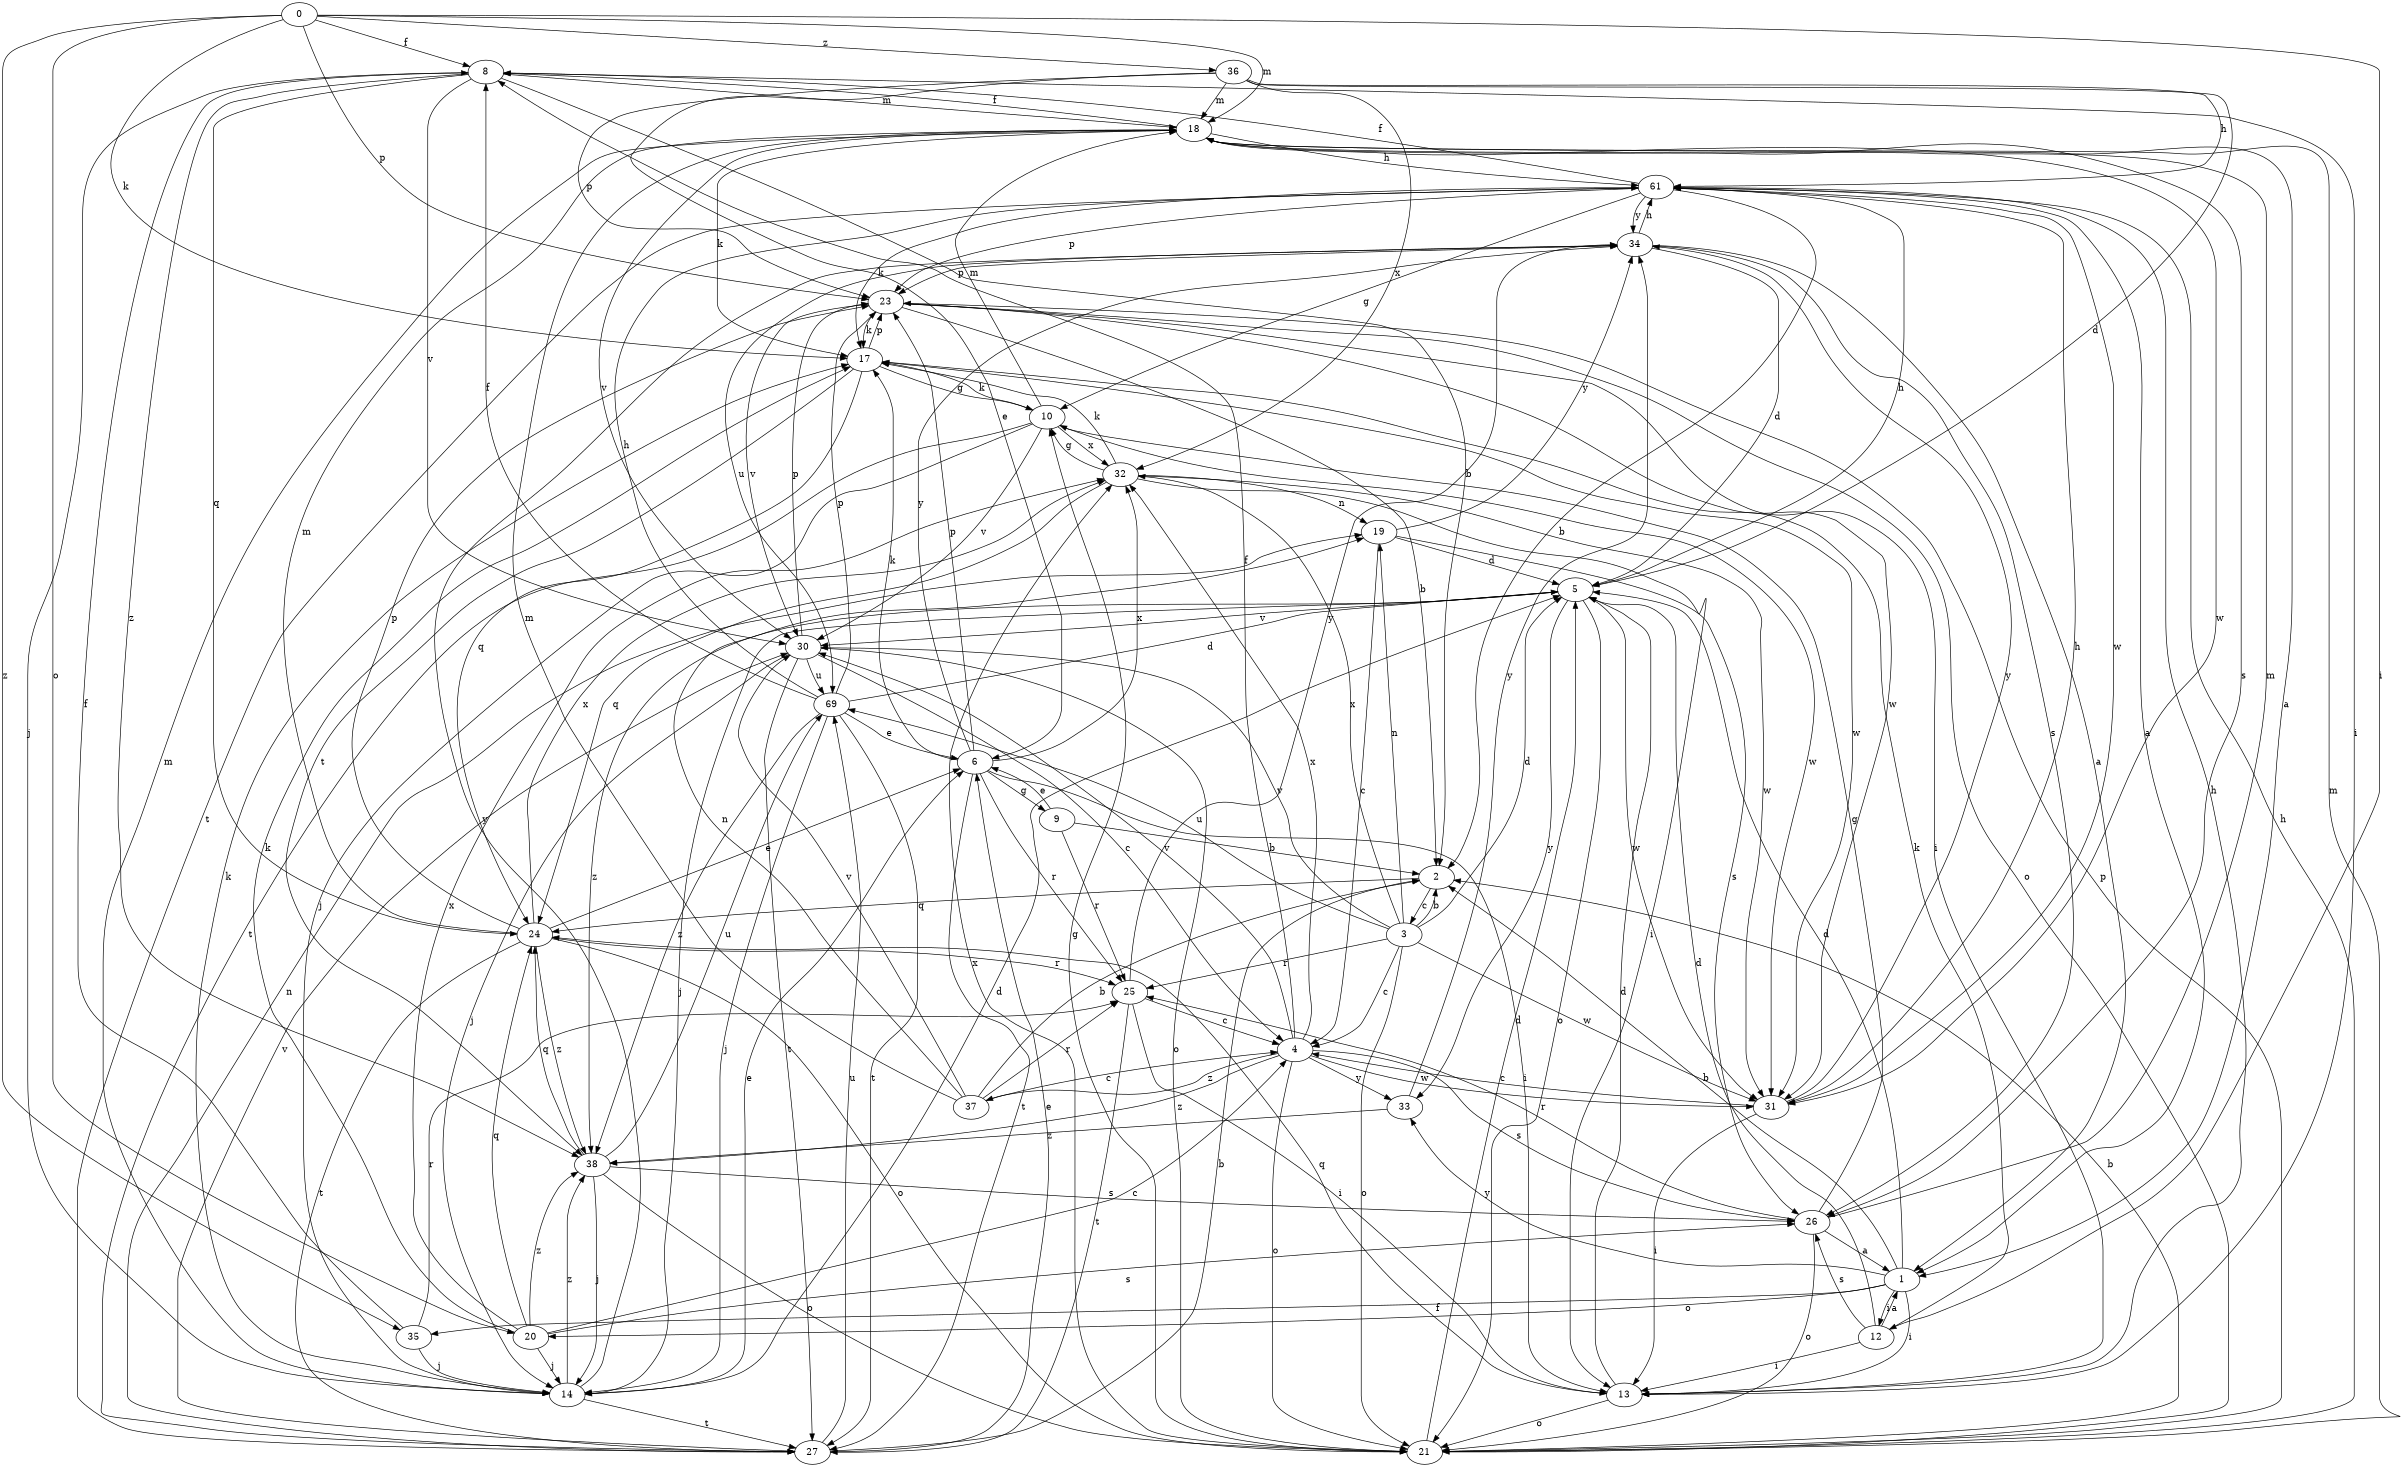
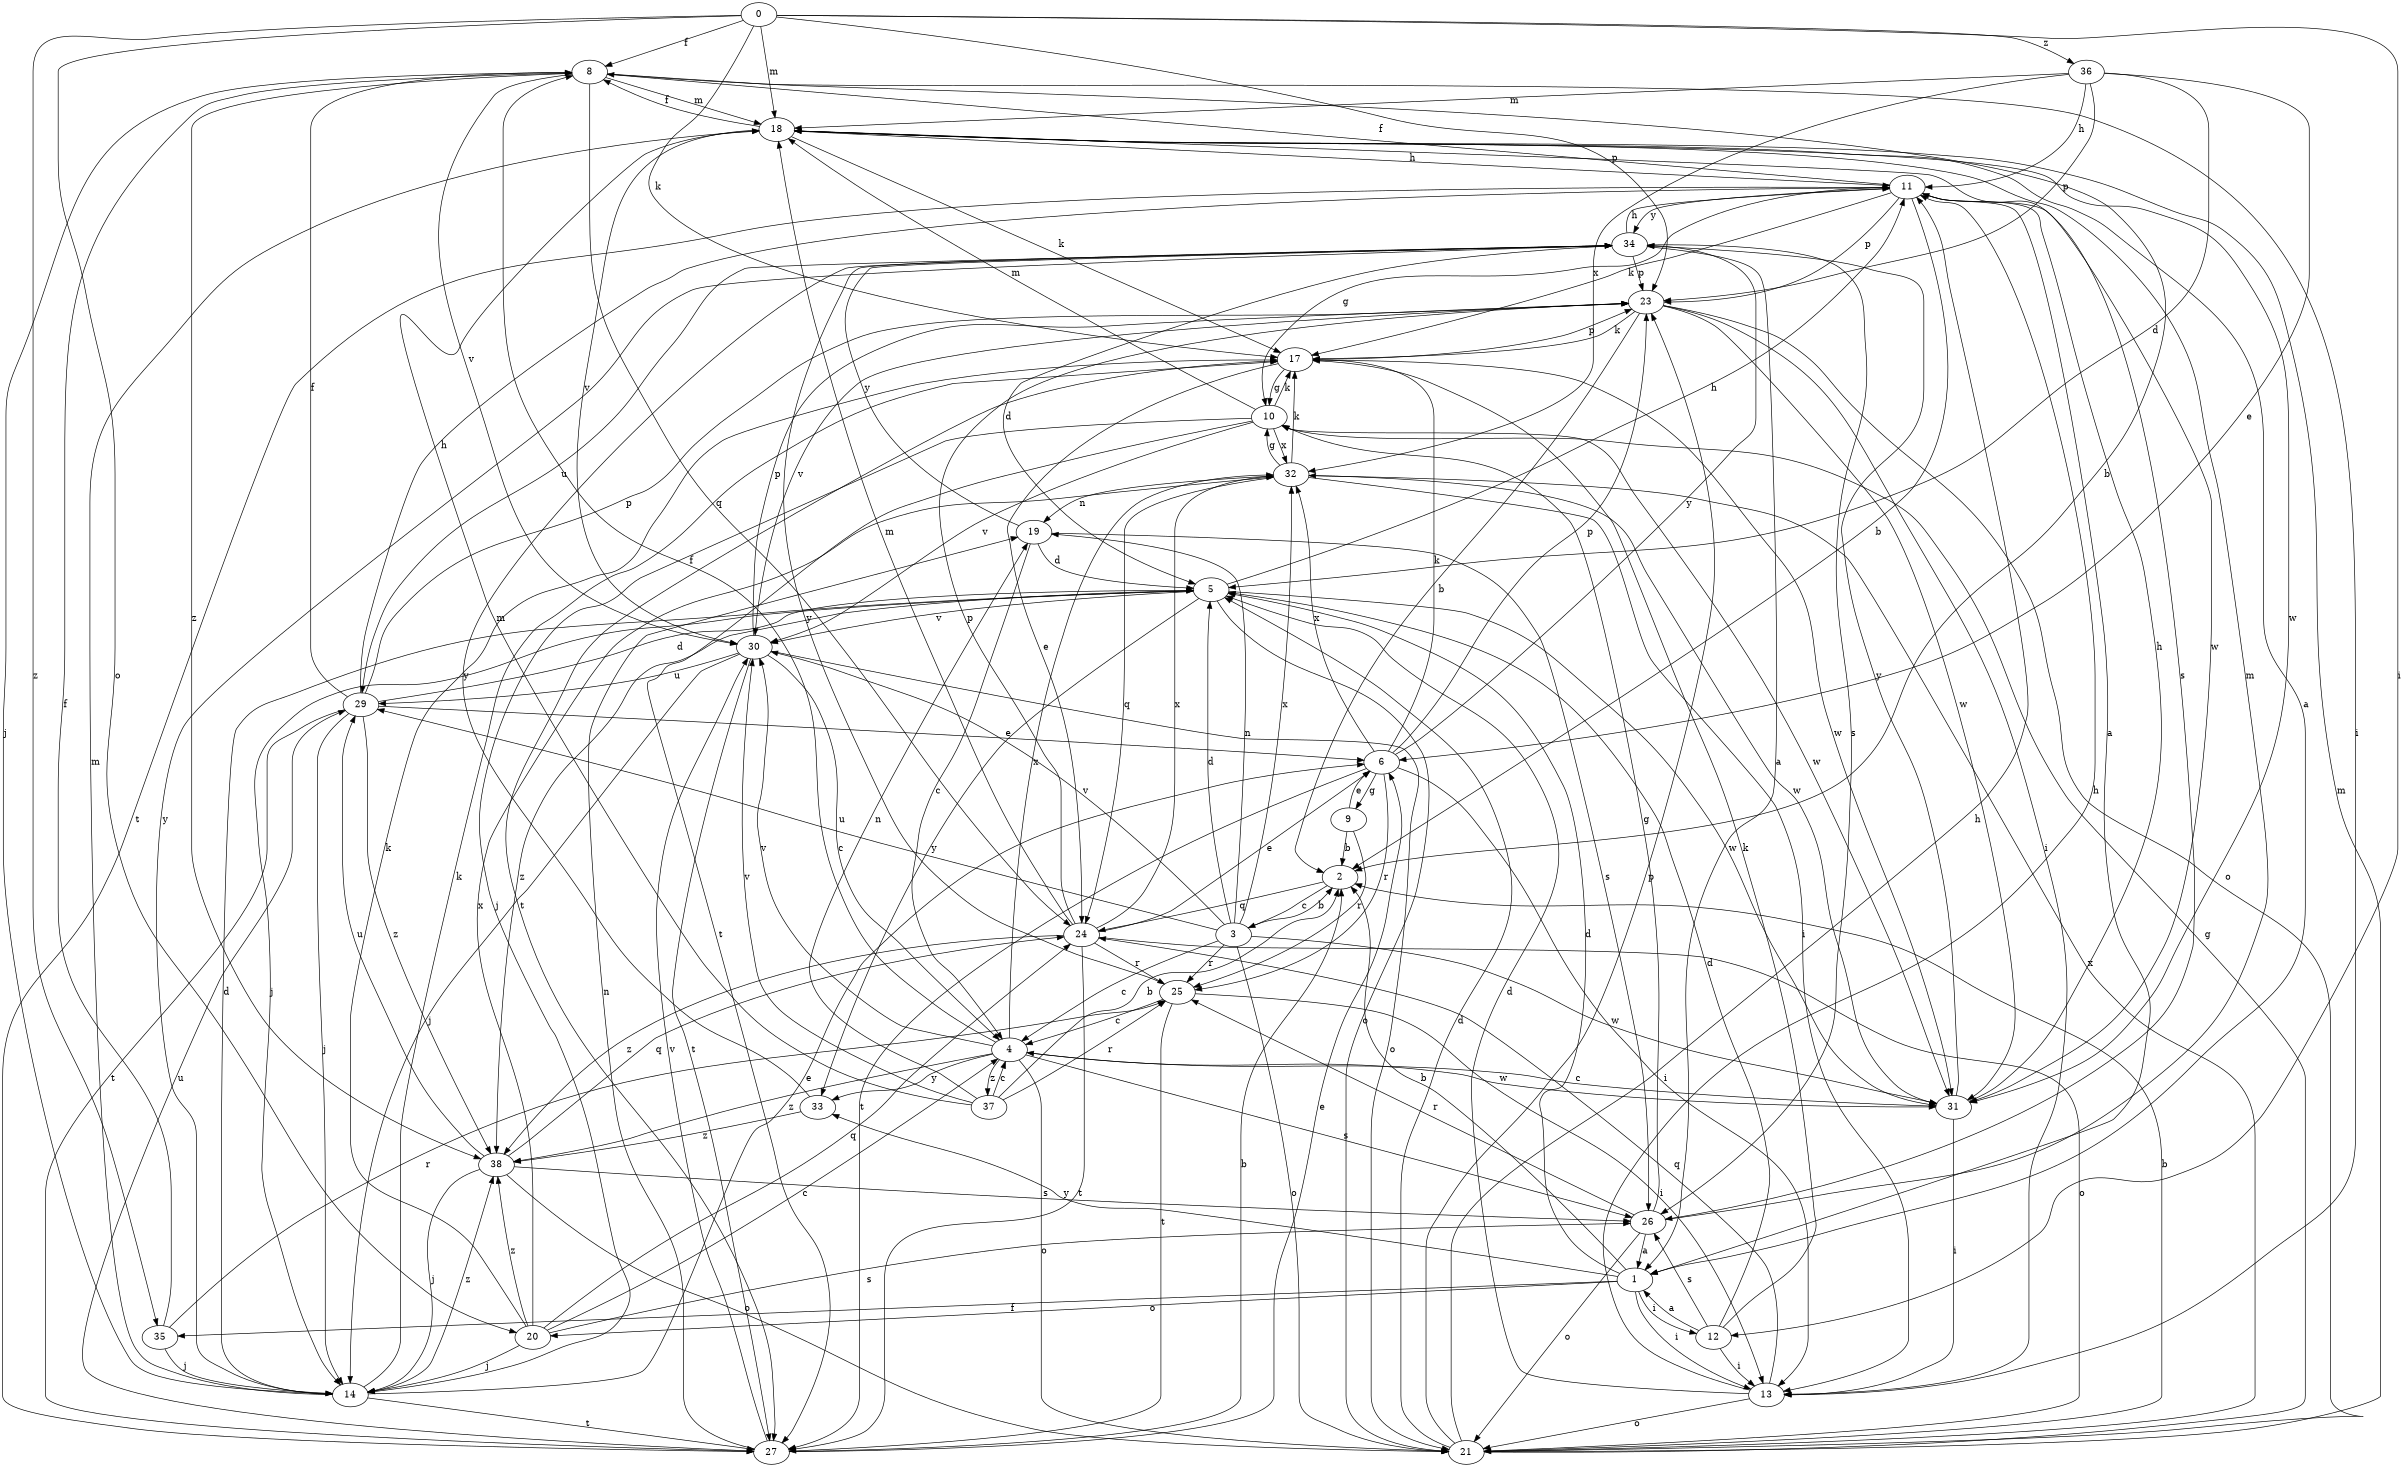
(1656, 187) -> (1907, 187)
(481, 647) -> (1046, 647)
(381, 682) -> (560, 698)
(832, 705) -> (361, 705)
